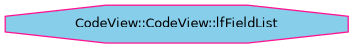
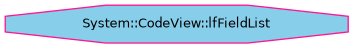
(177, 24) -> (177, 24)
